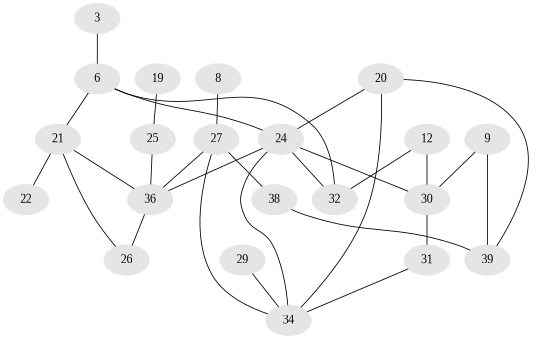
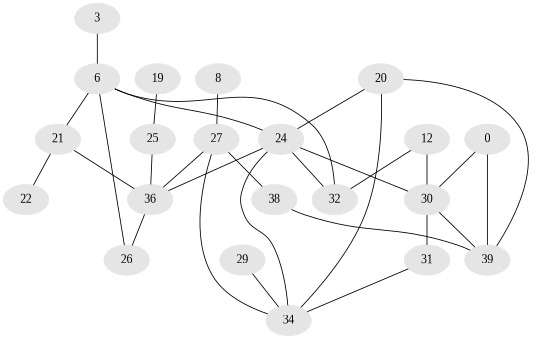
(487, 139) -> (487, 139)
(85, 203) -> (111, 166)
none -> (457, 230)
